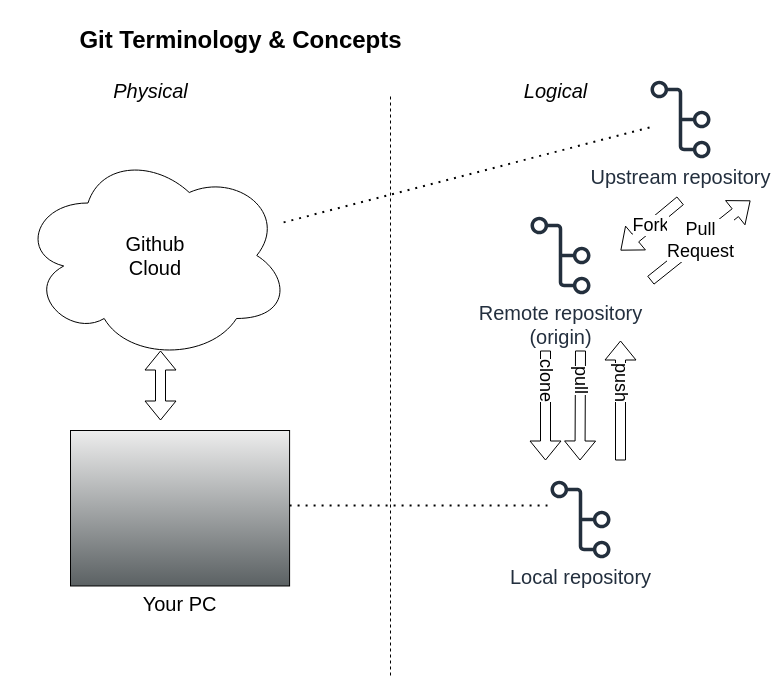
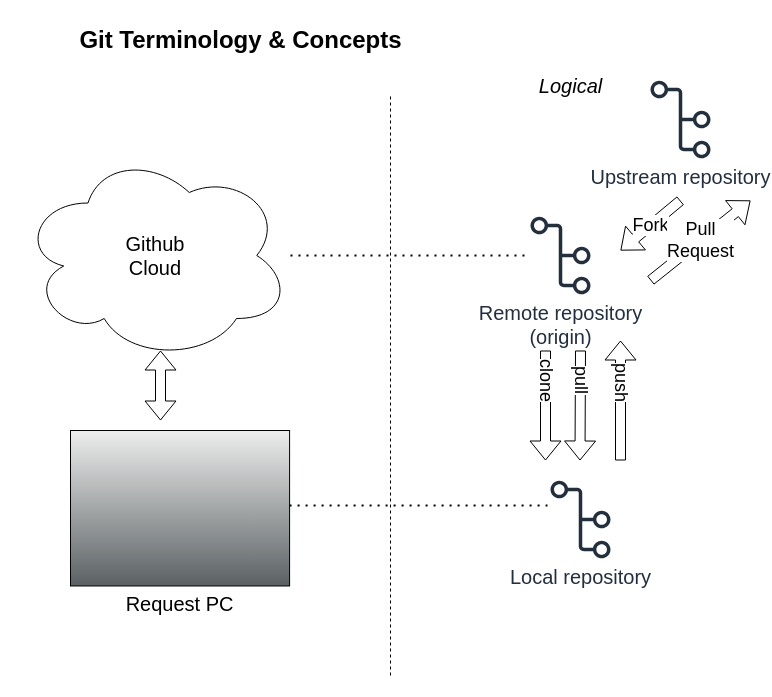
(151, 91) -> none
(556, 91) -> (571, 86)
(467, 175) -> (409, 256)
(180, 605) -> (180, 605)
